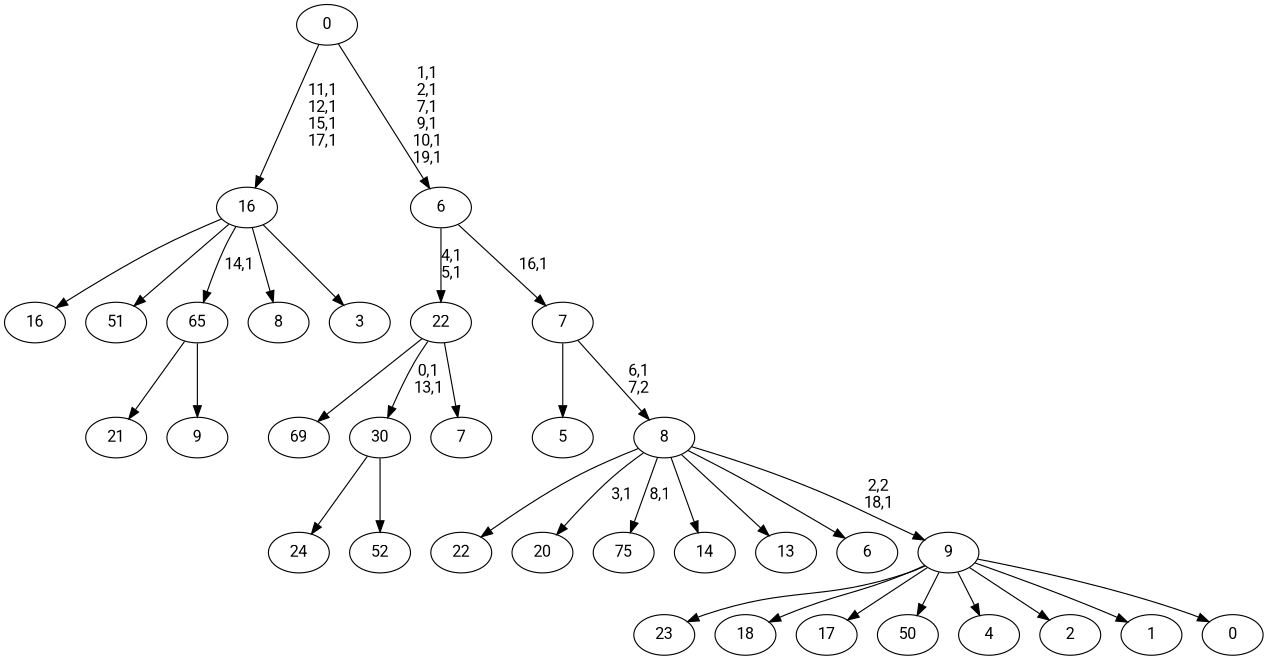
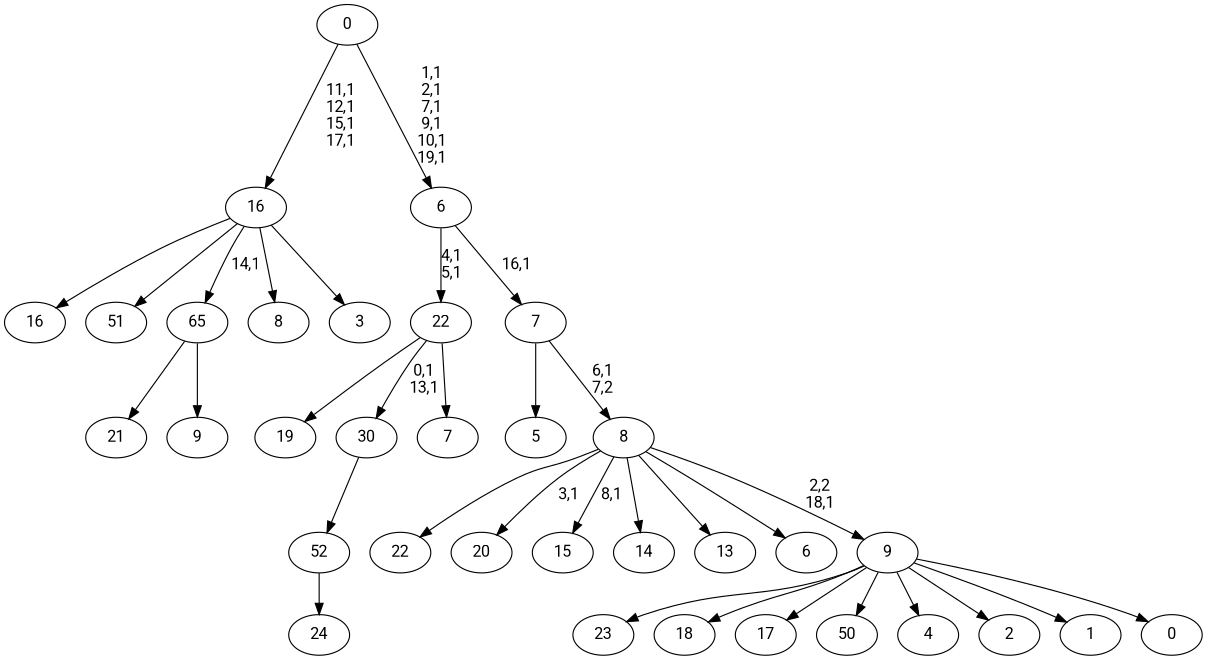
(299, 438) -> (285, 438)
(343, 490) -> (319, 588)
(624, 553) -> (563, 553)
